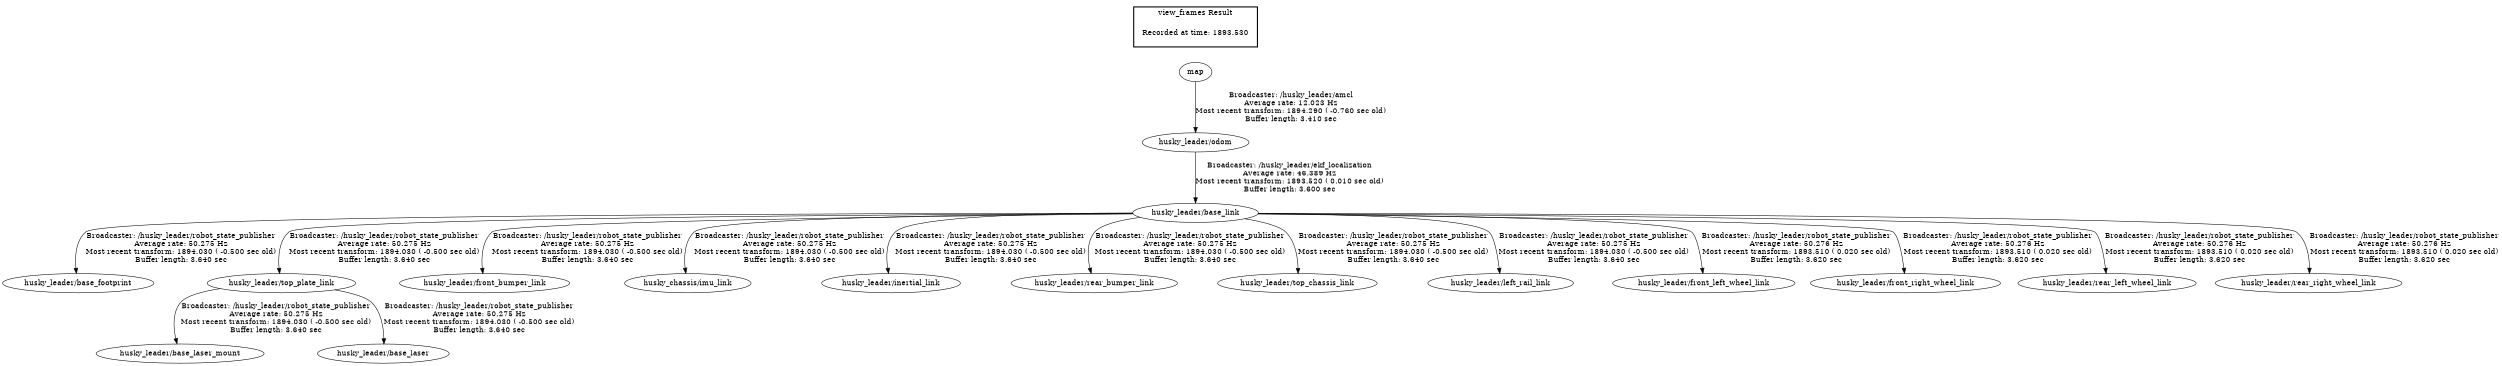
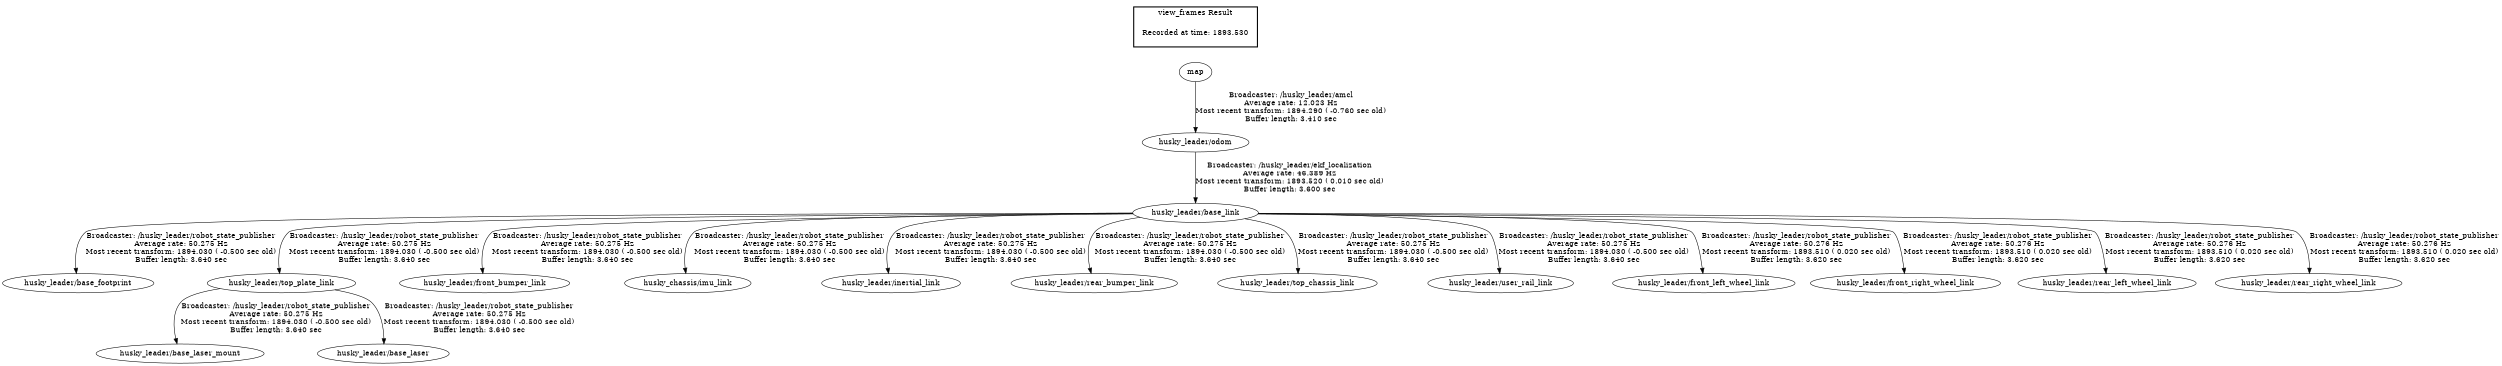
(1501, 283) -> (1501, 283)
